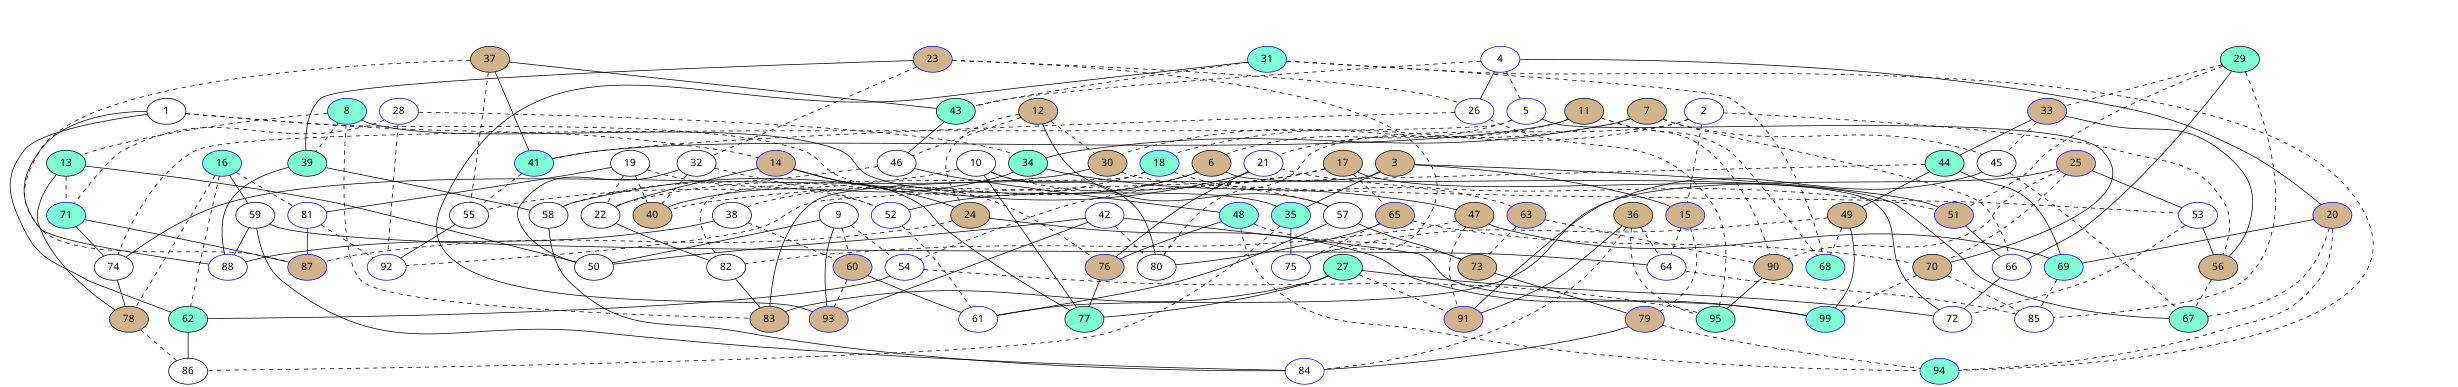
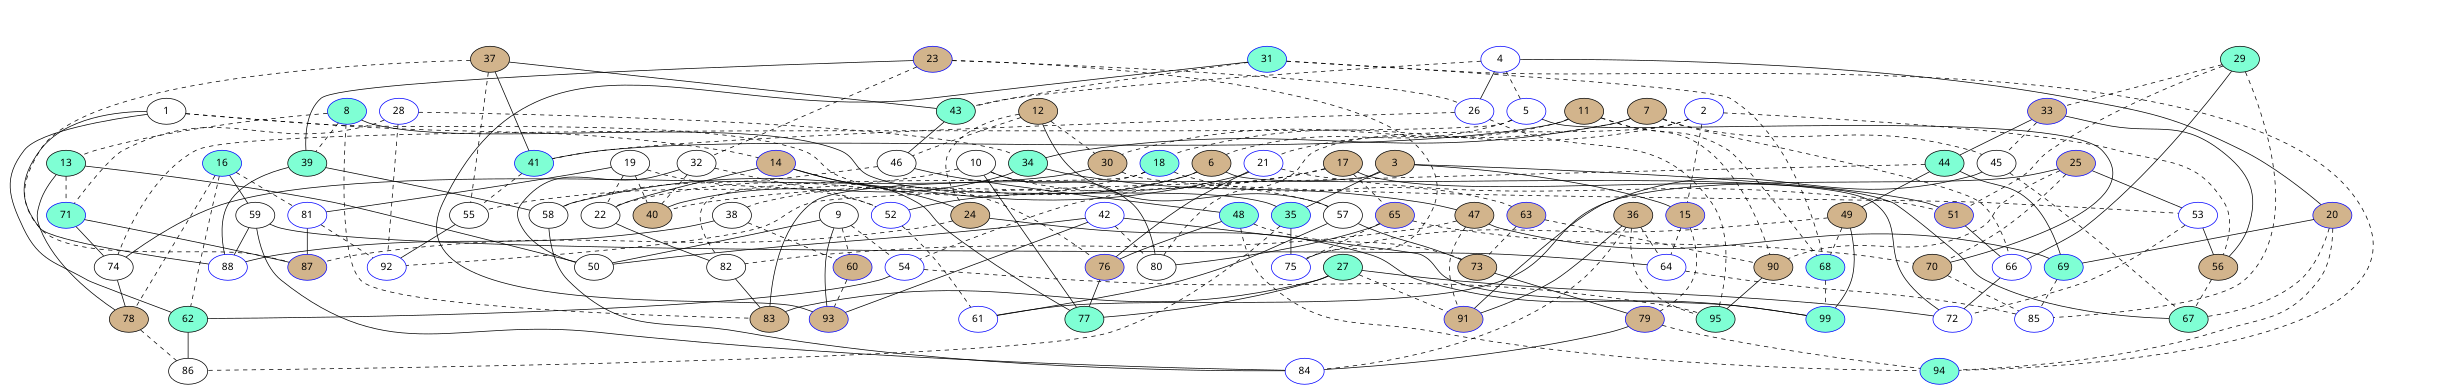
(1886, 290) -> (1825, 293)
(919, 297) -> none
